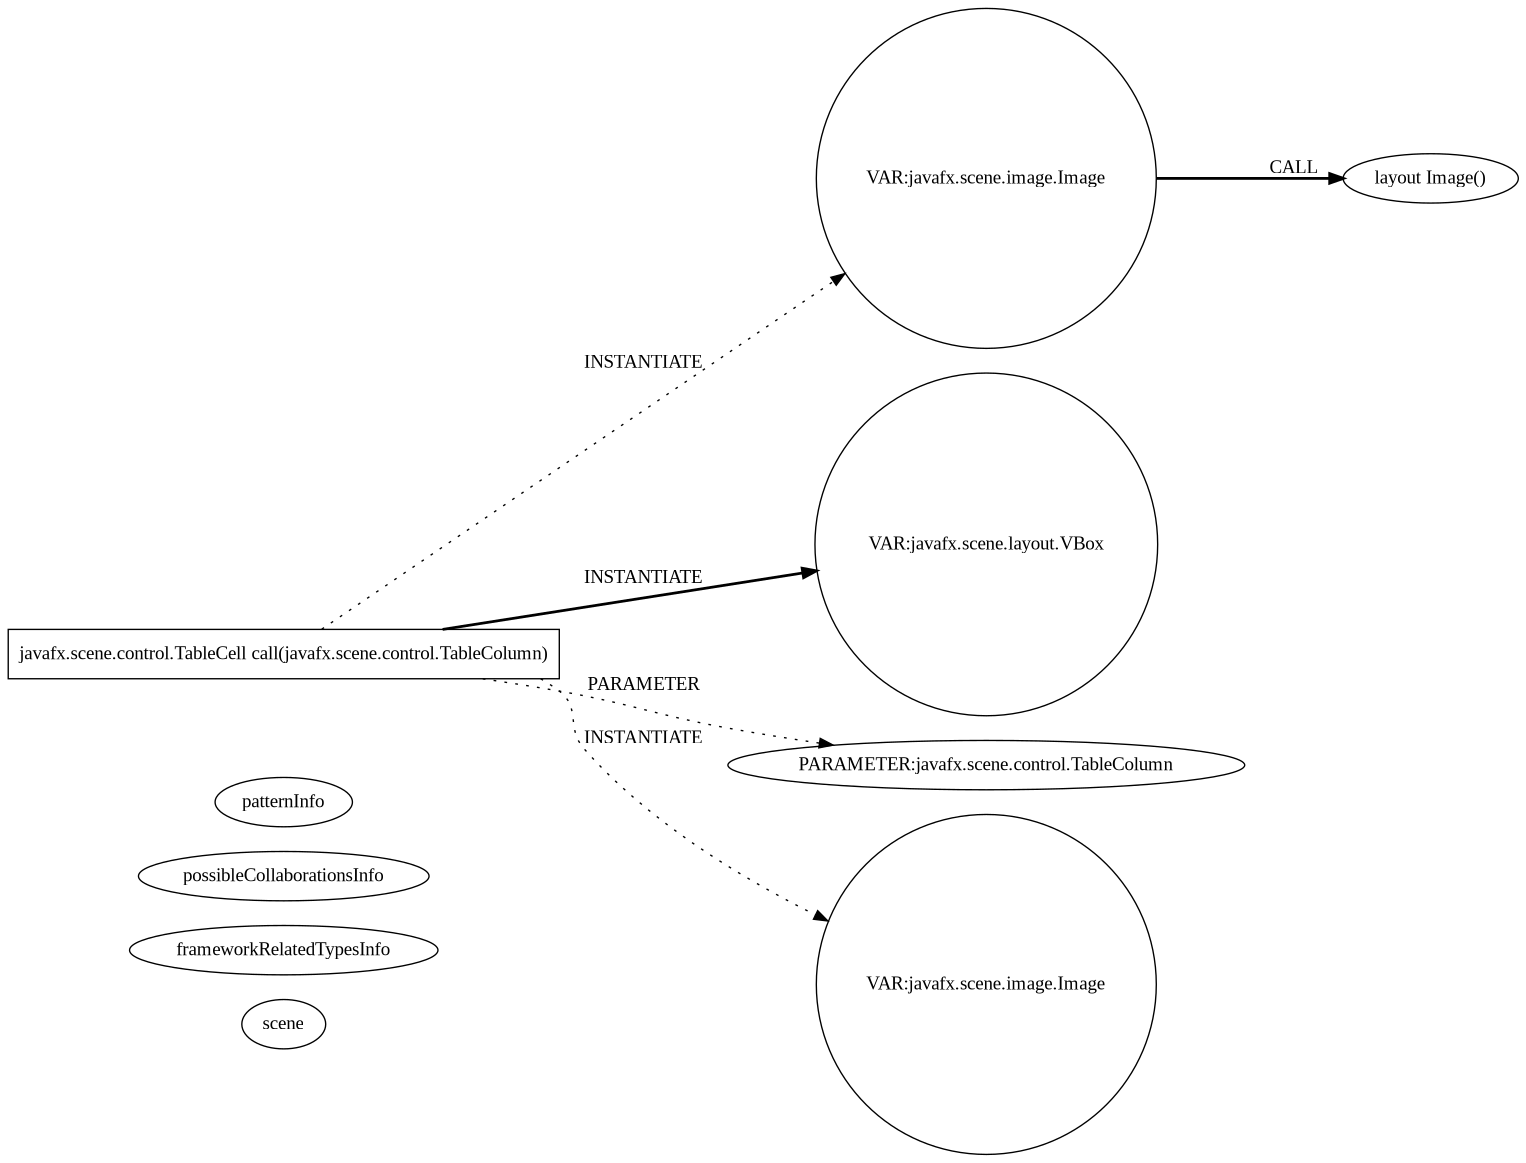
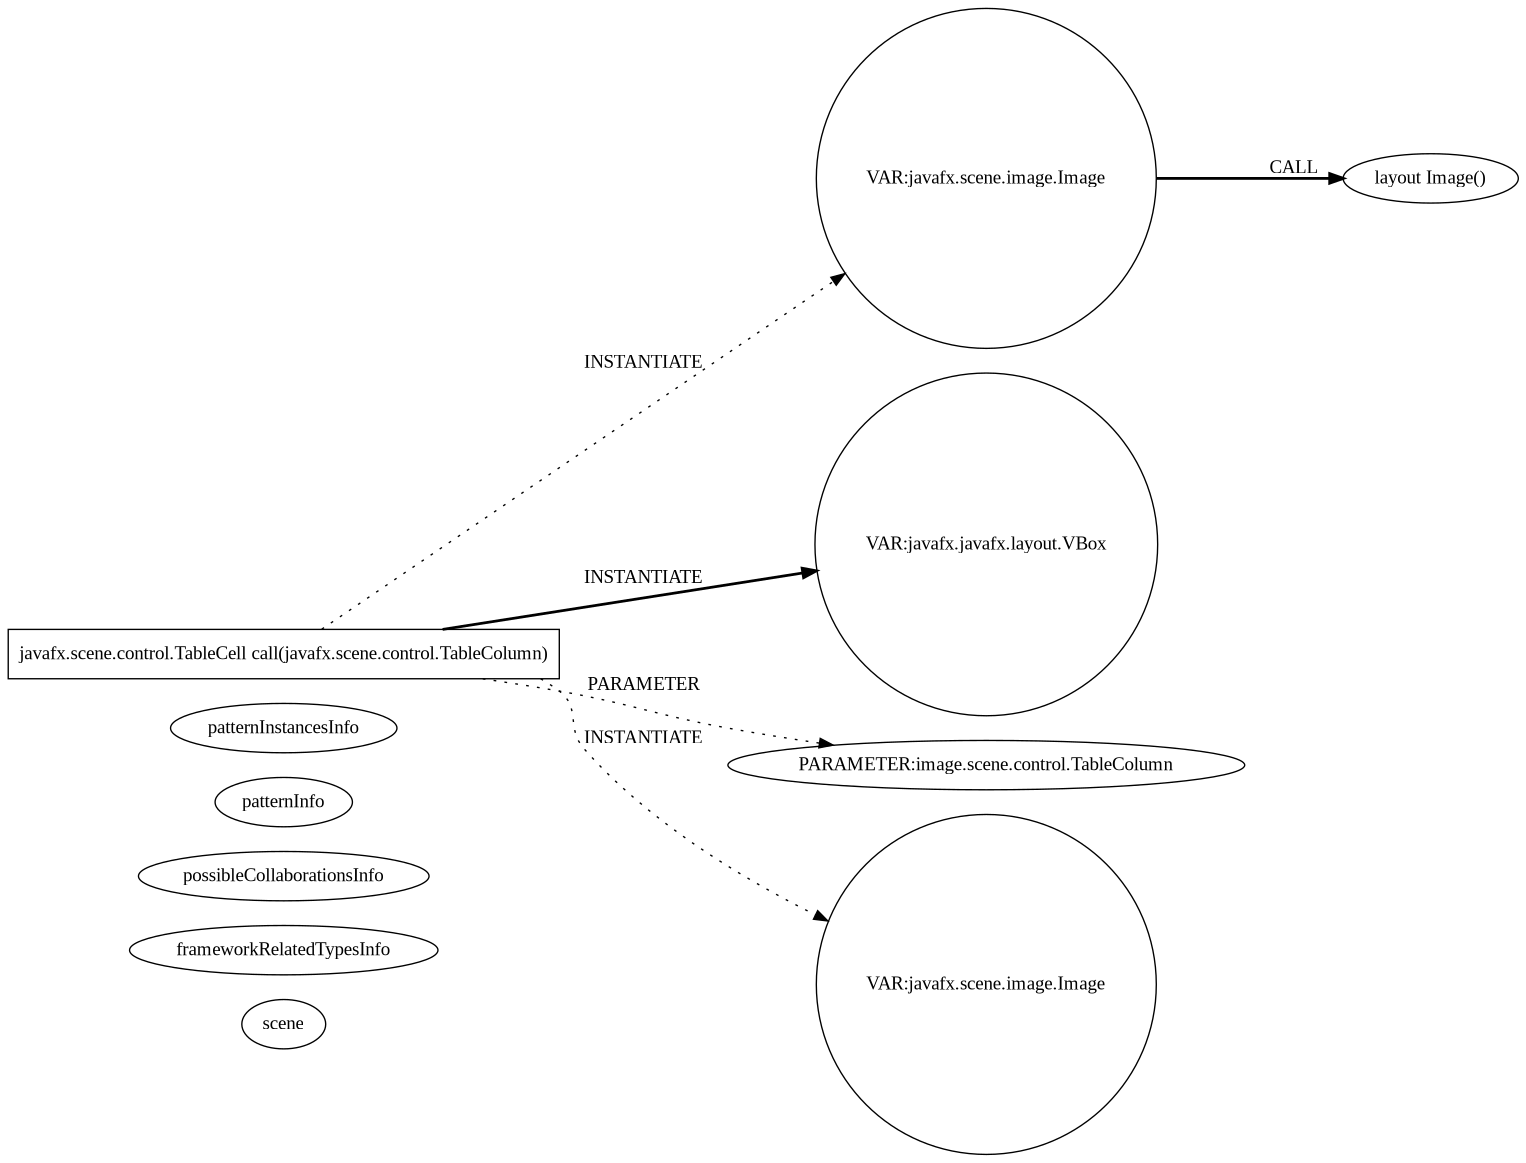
(986, 544) -> (986, 544)
none -> (284, 728)
(986, 765) -> (986, 765)
